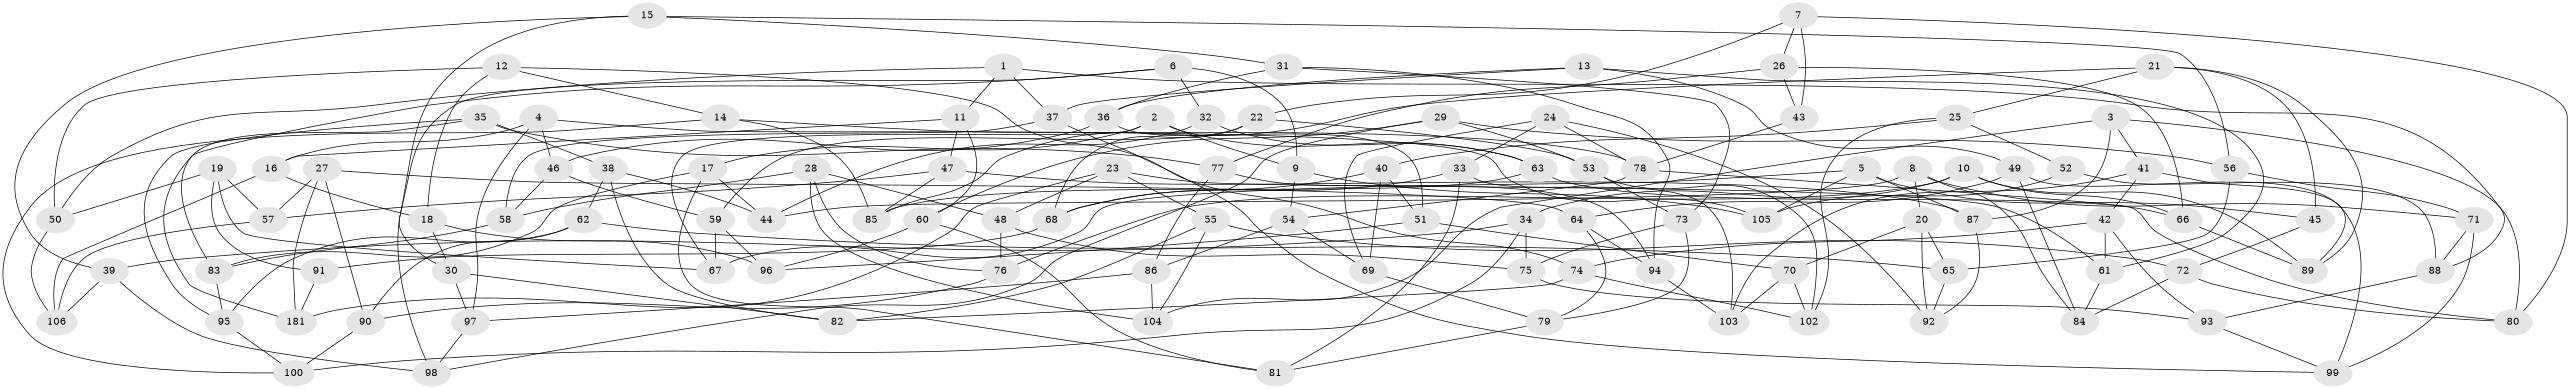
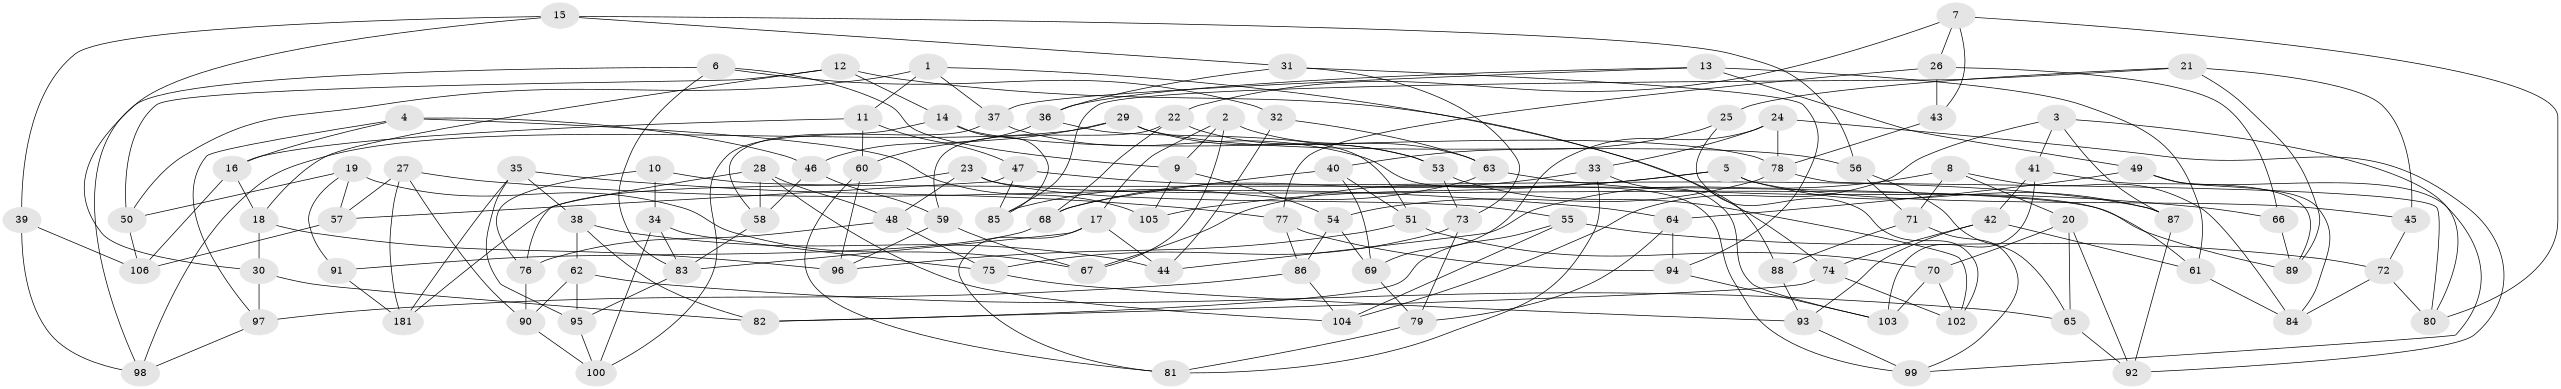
(2066, 169) -> none
(2097, 197) -> none
(783, 245) -> (669, 246)
